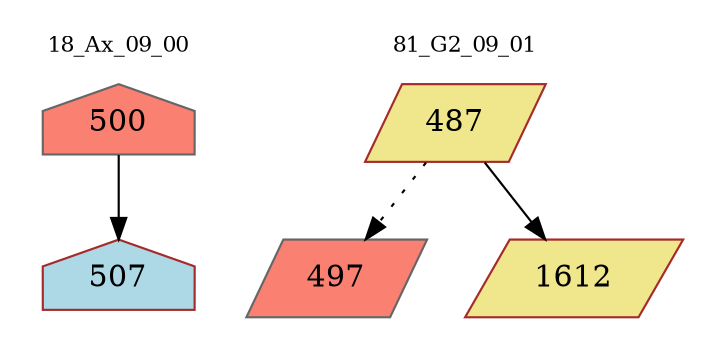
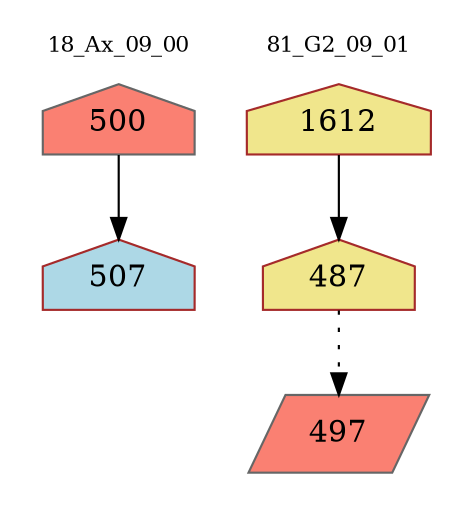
(455, 123) -> (339, 278)
(508, 192) -> (339, 186)
(574, 278) -> (339, 123)
